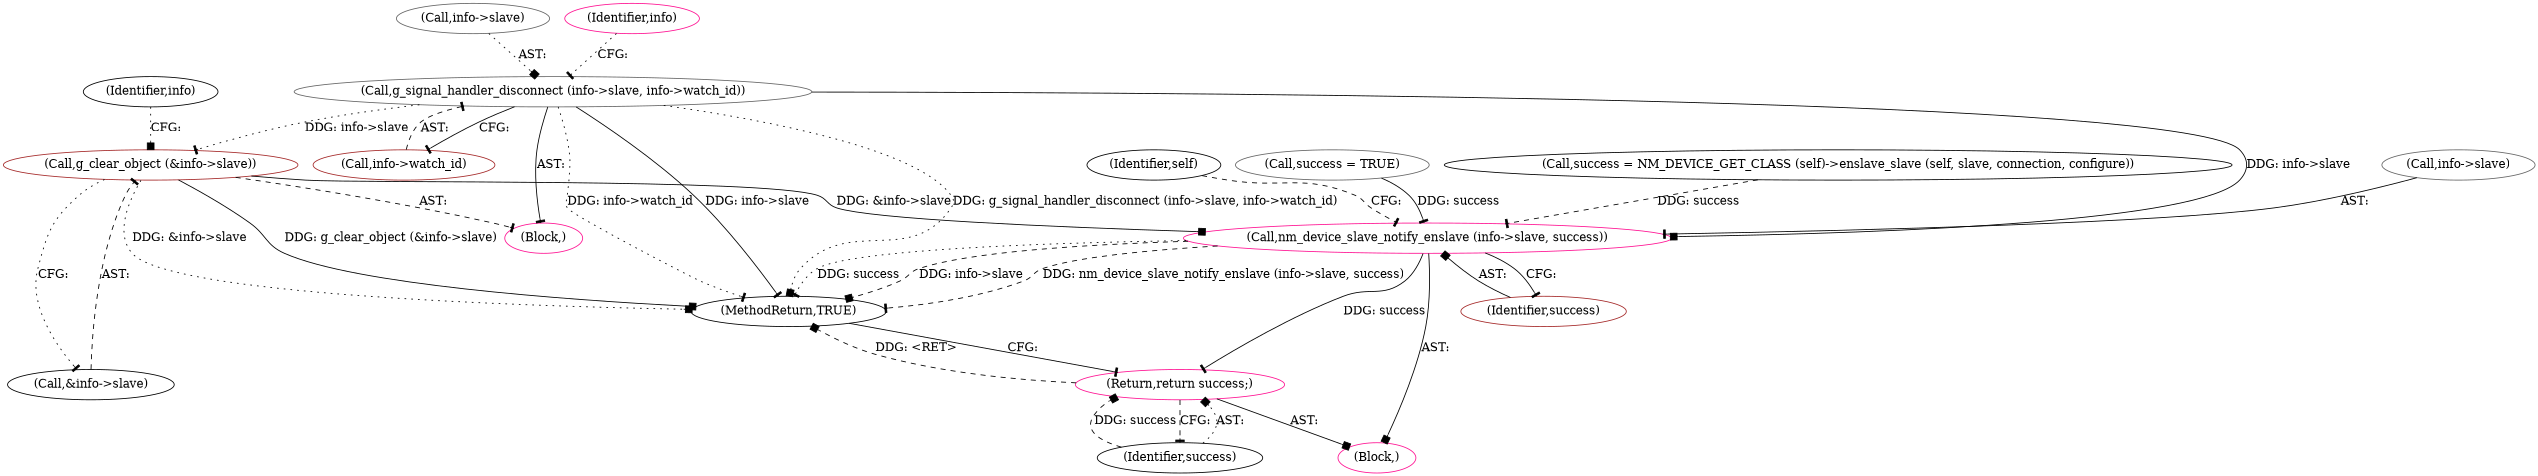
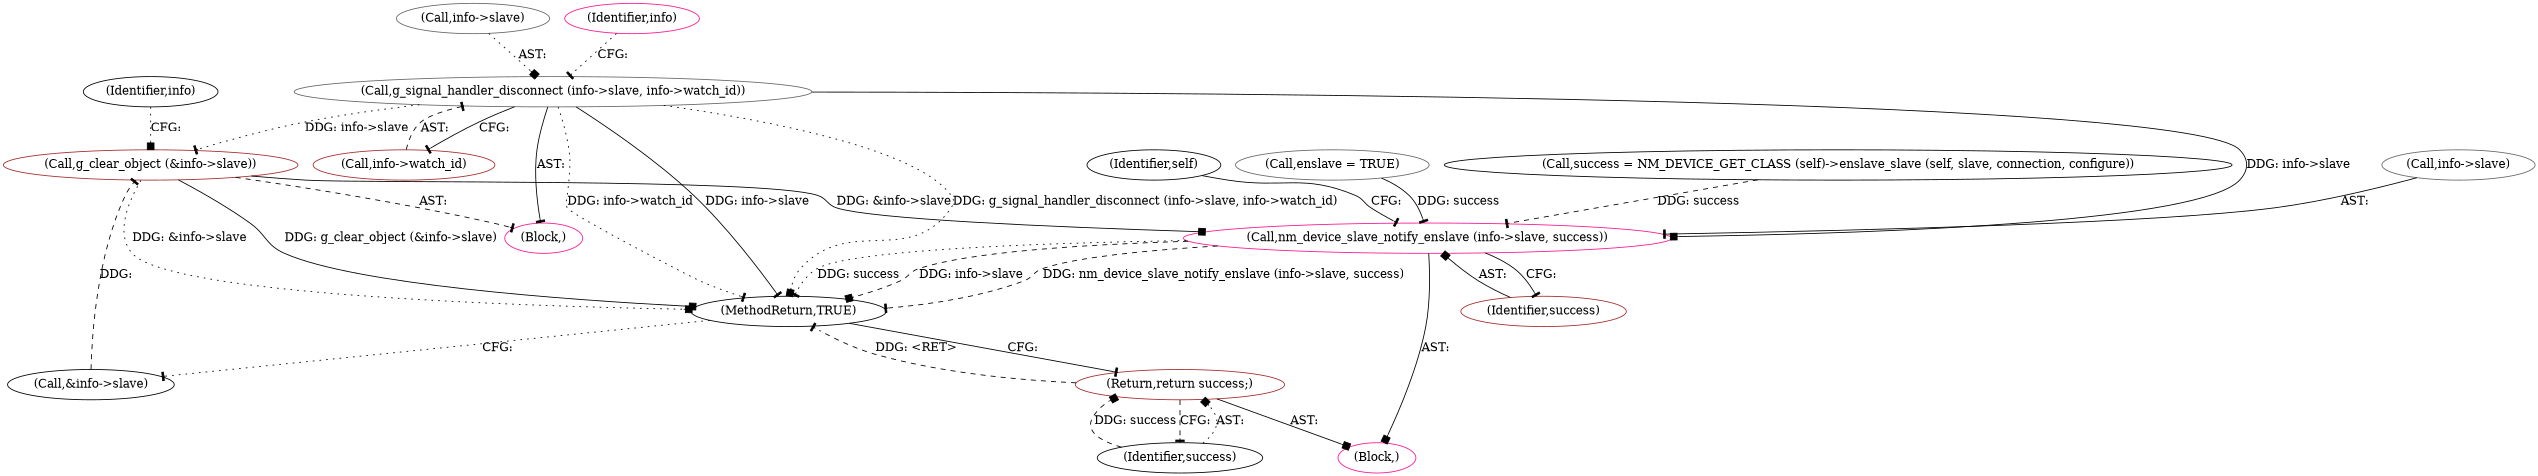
(1332, 165) -> (1332, 165)
(1302, 183) -> (1302, 183)
(39, 265) -> (438, 348)
(118, 275) -> (118, 275)
(1317, 307) -> none
(945, 369) -> (945, 369)
(1180, 385) -> (1180, 385)
